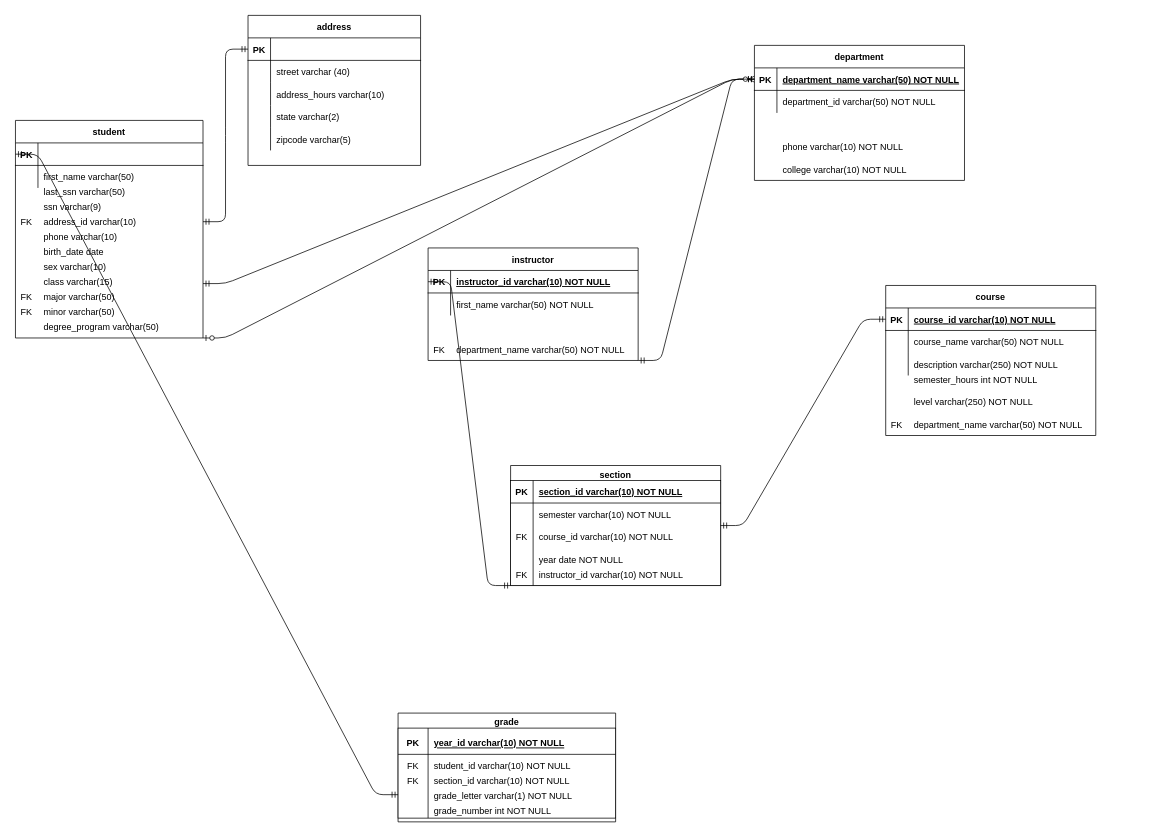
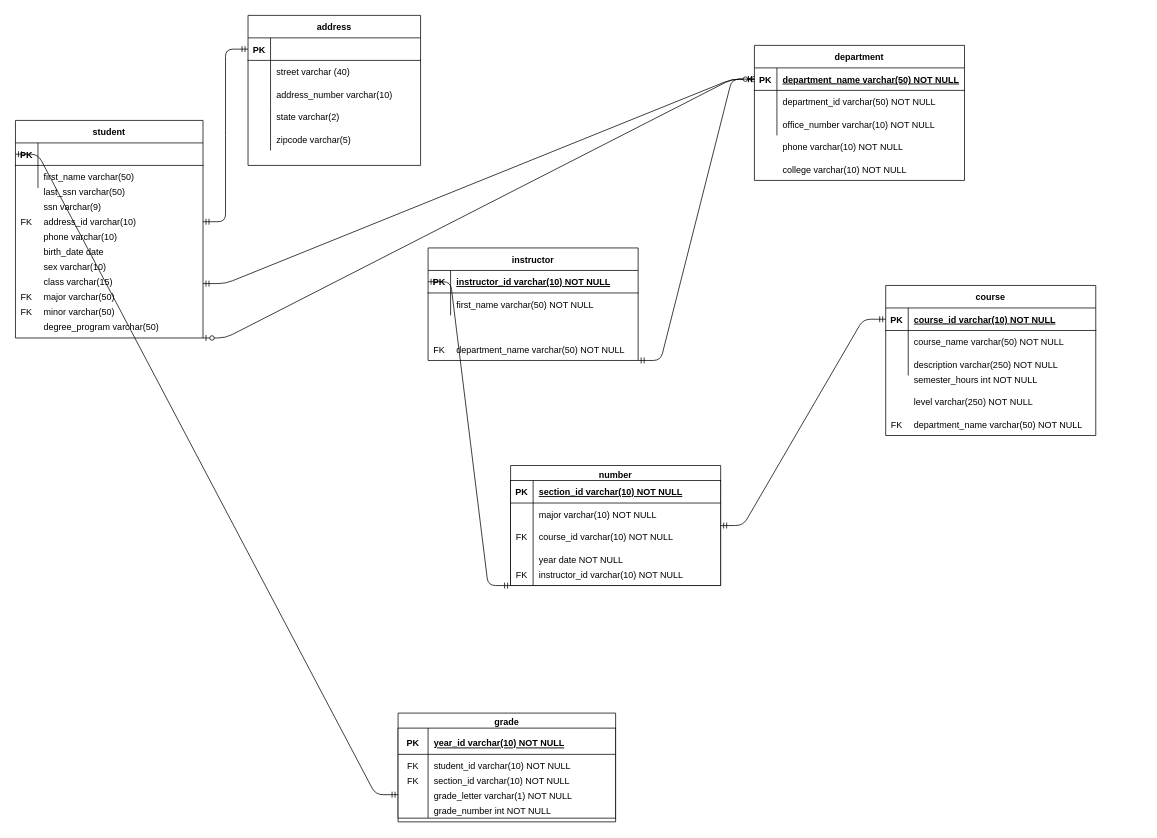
(338, 95) -> (340, 95)
none -> (870, 124)
(615, 474) -> (615, 474)
(608, 515) -> (601, 515)
